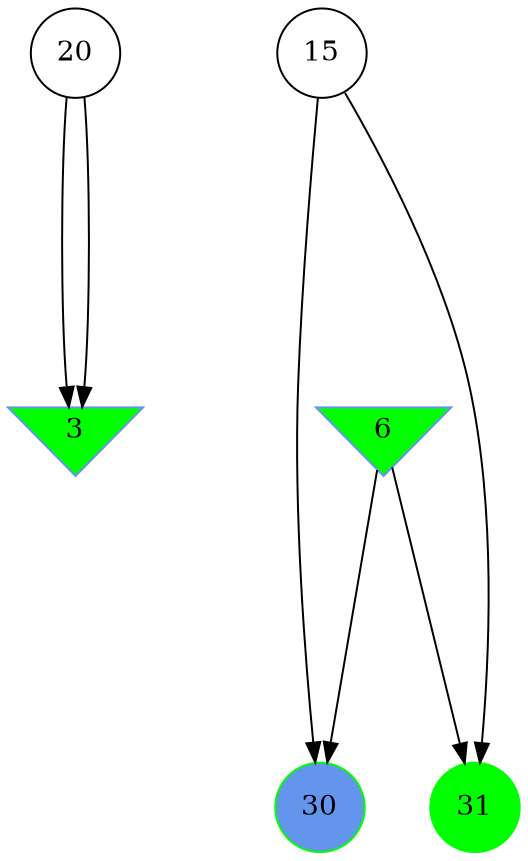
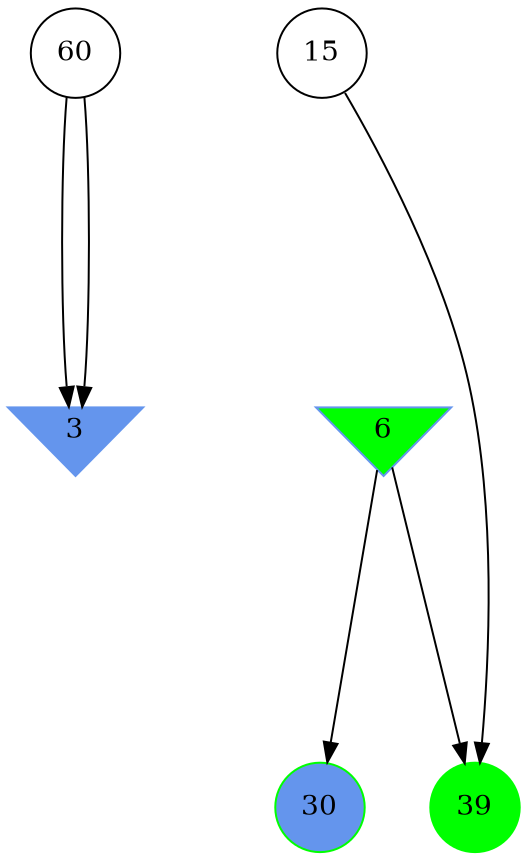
(76, 53) -> (76, 53)
(297, 420) -> none
(76, 430) -> (76, 430)
(475, 807) -> (475, 807)
